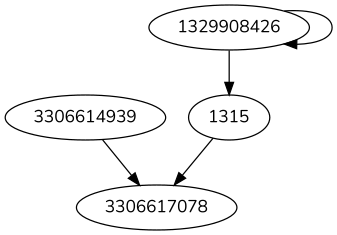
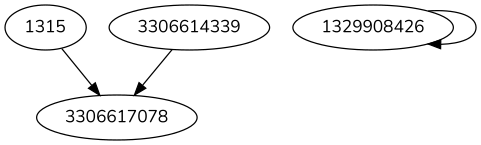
(229, 66) -> none
(85, 118) -> (189, 28)
